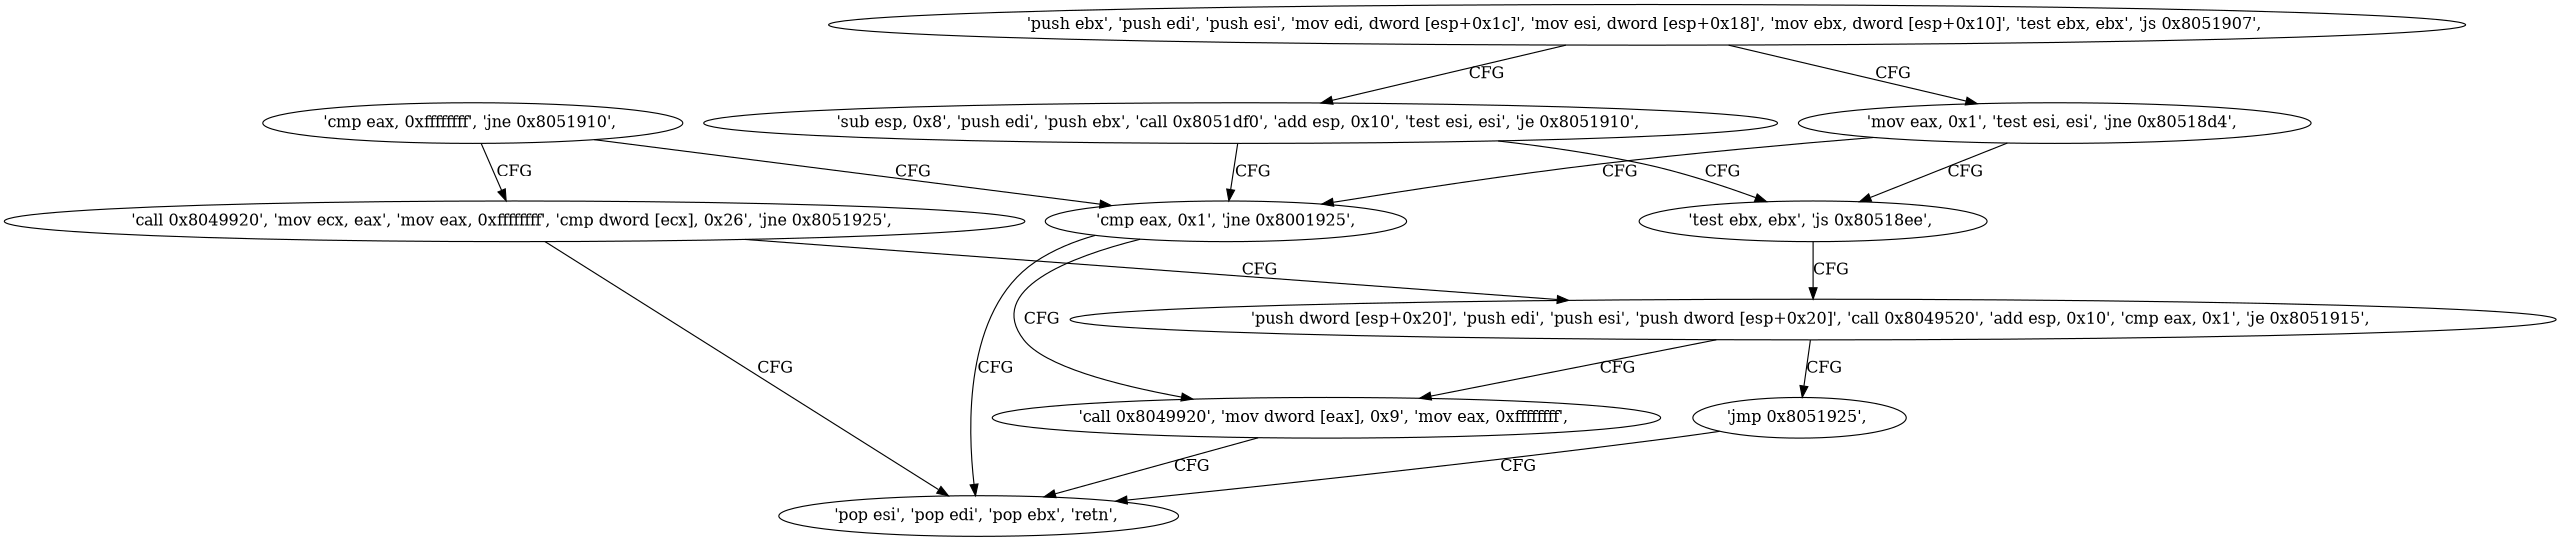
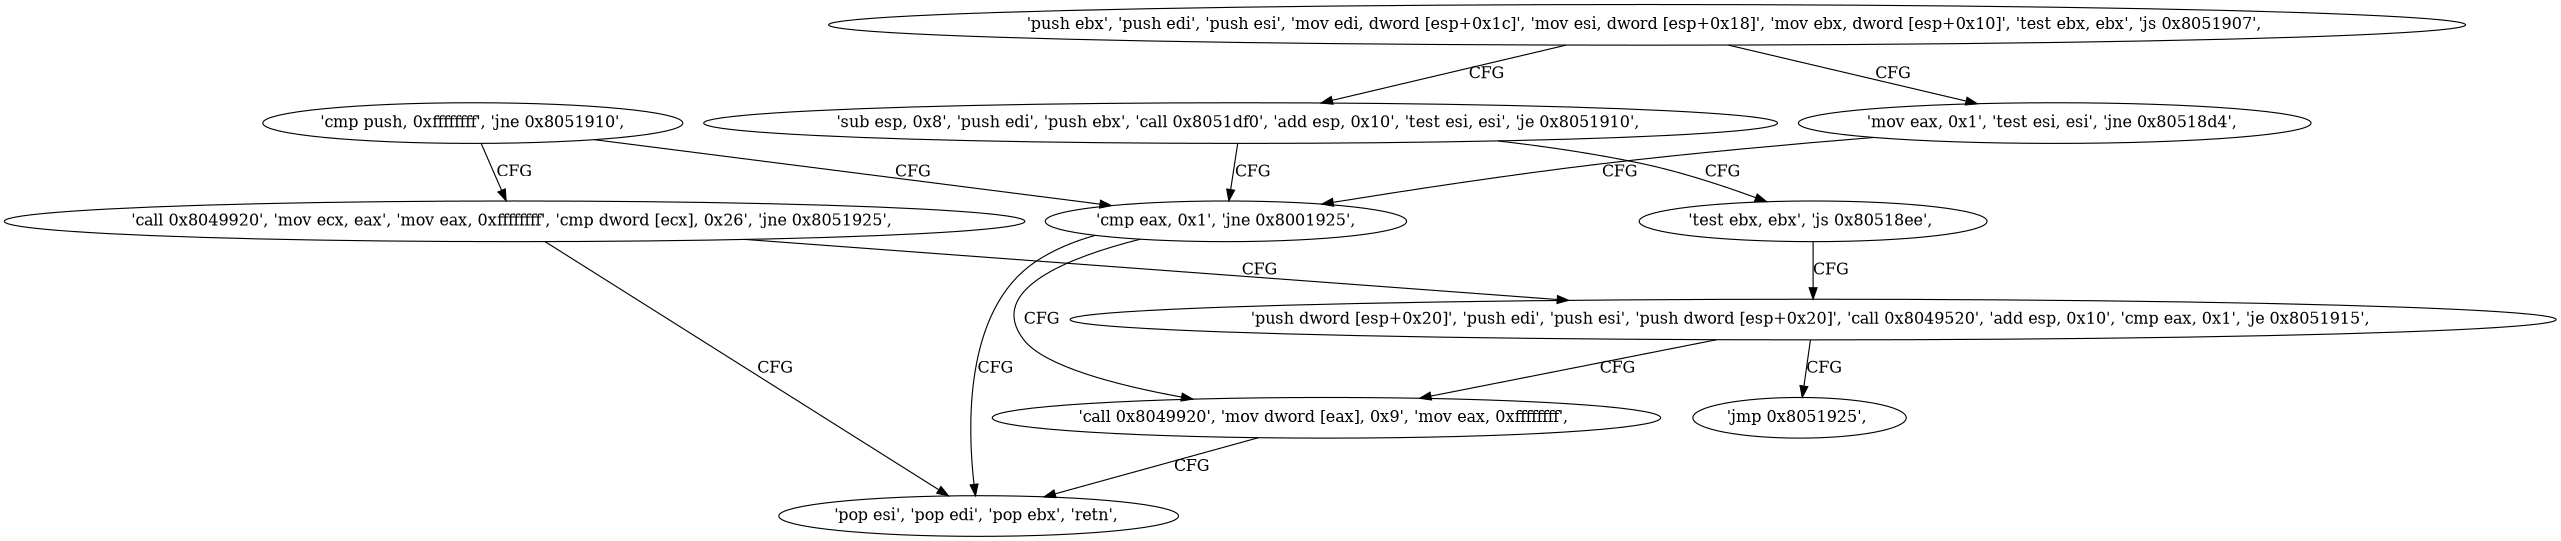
(473, 123) -> (473, 123)
(1939, 170) -> none
(1424, 468) -> none
